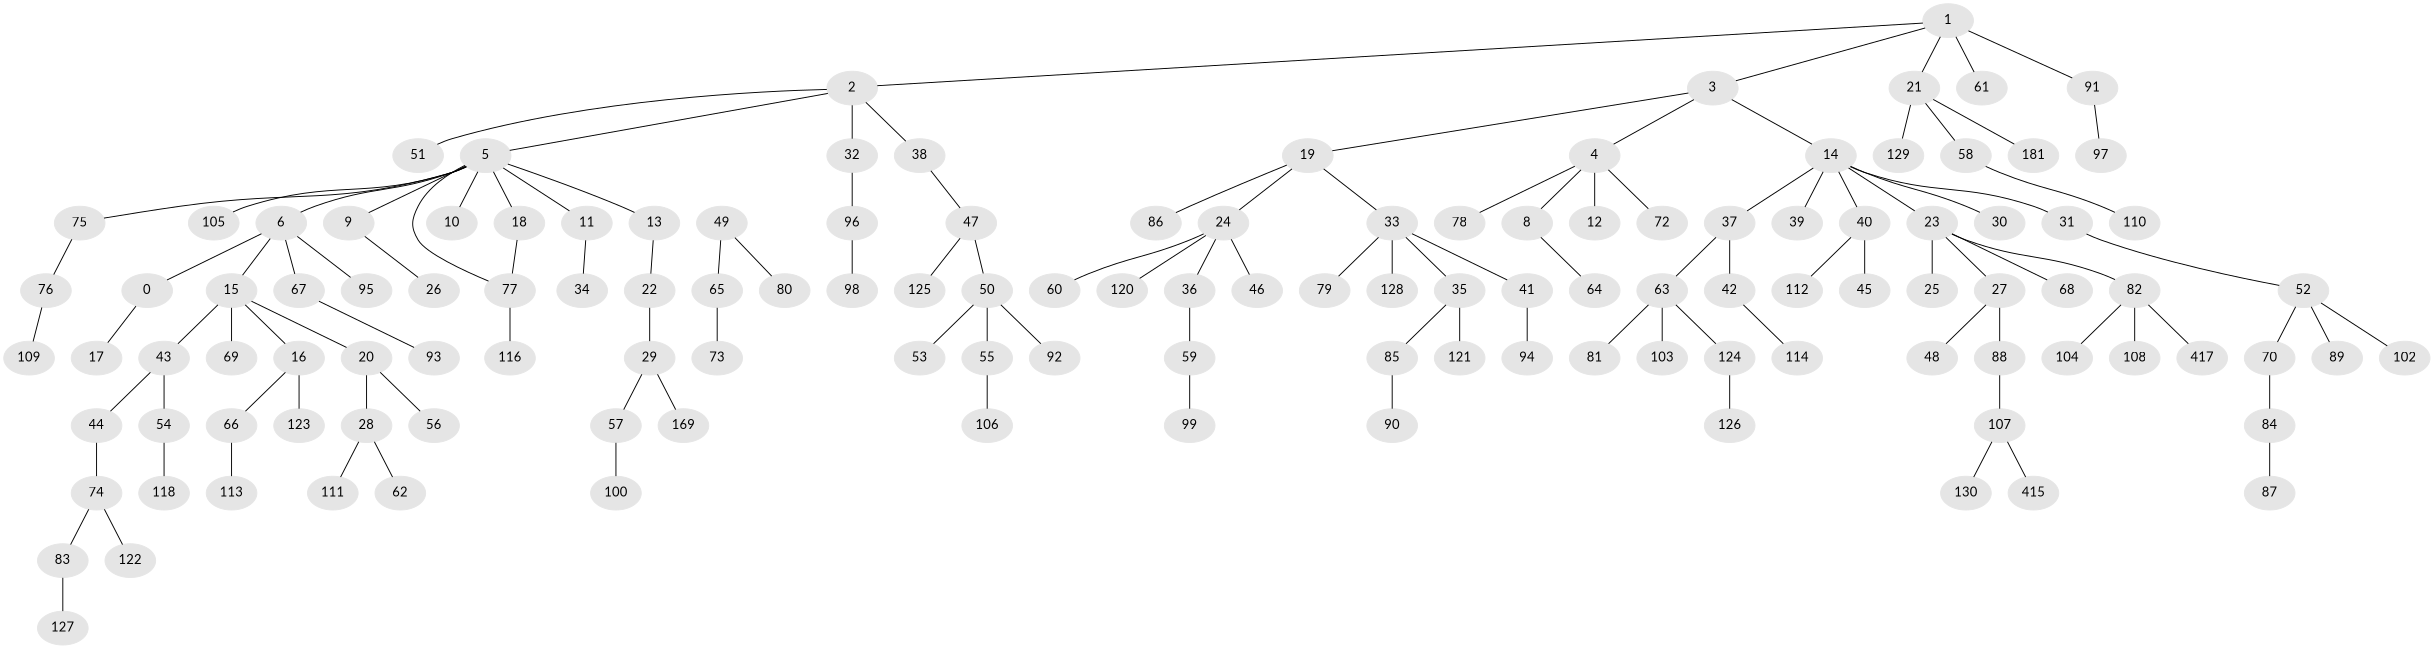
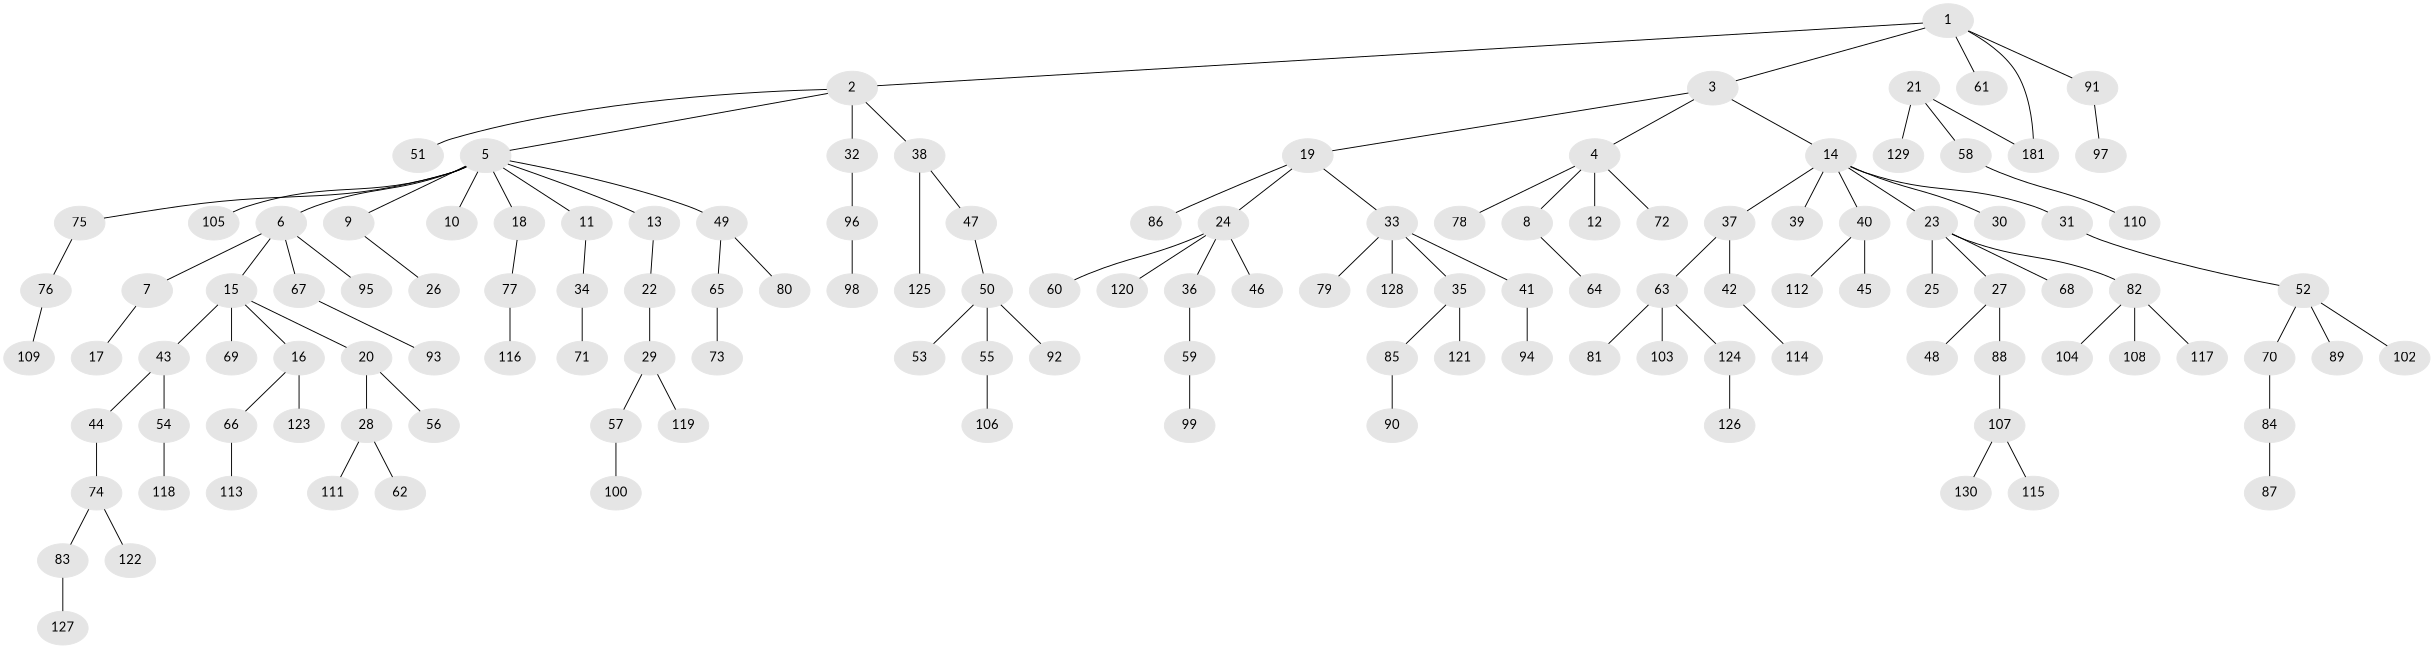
(1931, 54) -> (2017, 75)
(414, 233) -> (607, 182)
(945, 257) -> (920, 223)
(147, 291) -> (147, 291)
none -> (582, 358)
(2202, 358) -> (2202, 358)
(683, 426) -> (683, 426)
(2033, 493) -> (2033, 493)
